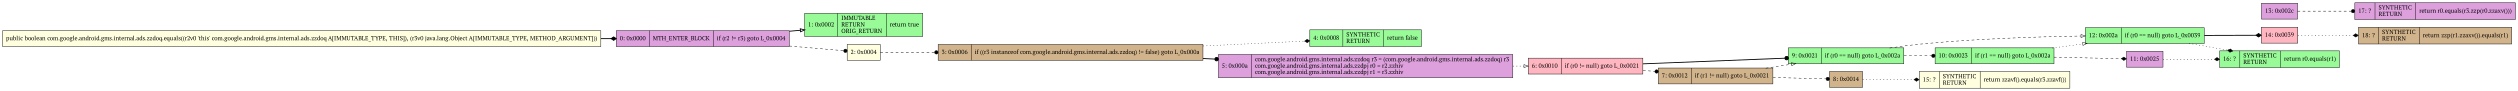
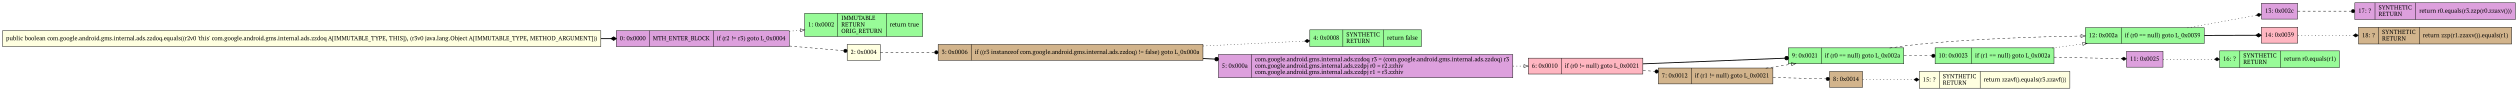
(795, 31) -> (795, 31)
(2208, 47) -> (2222, 22)
